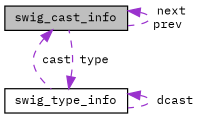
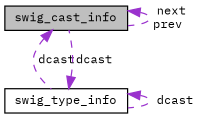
(53, 60) -> (53, 60)
(91, 60) -> (91, 60)
